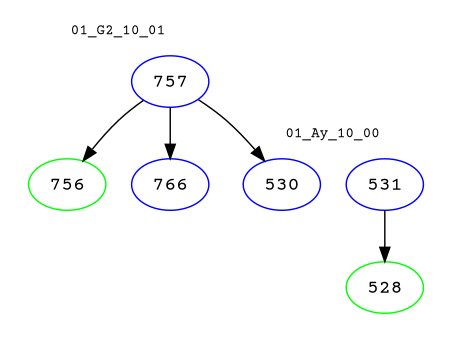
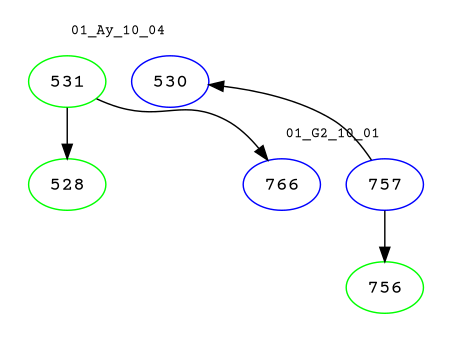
(170, 126) -> (183, 110)
(333, 134) -> (119, 31)
(385, 185) -> (67, 82)
